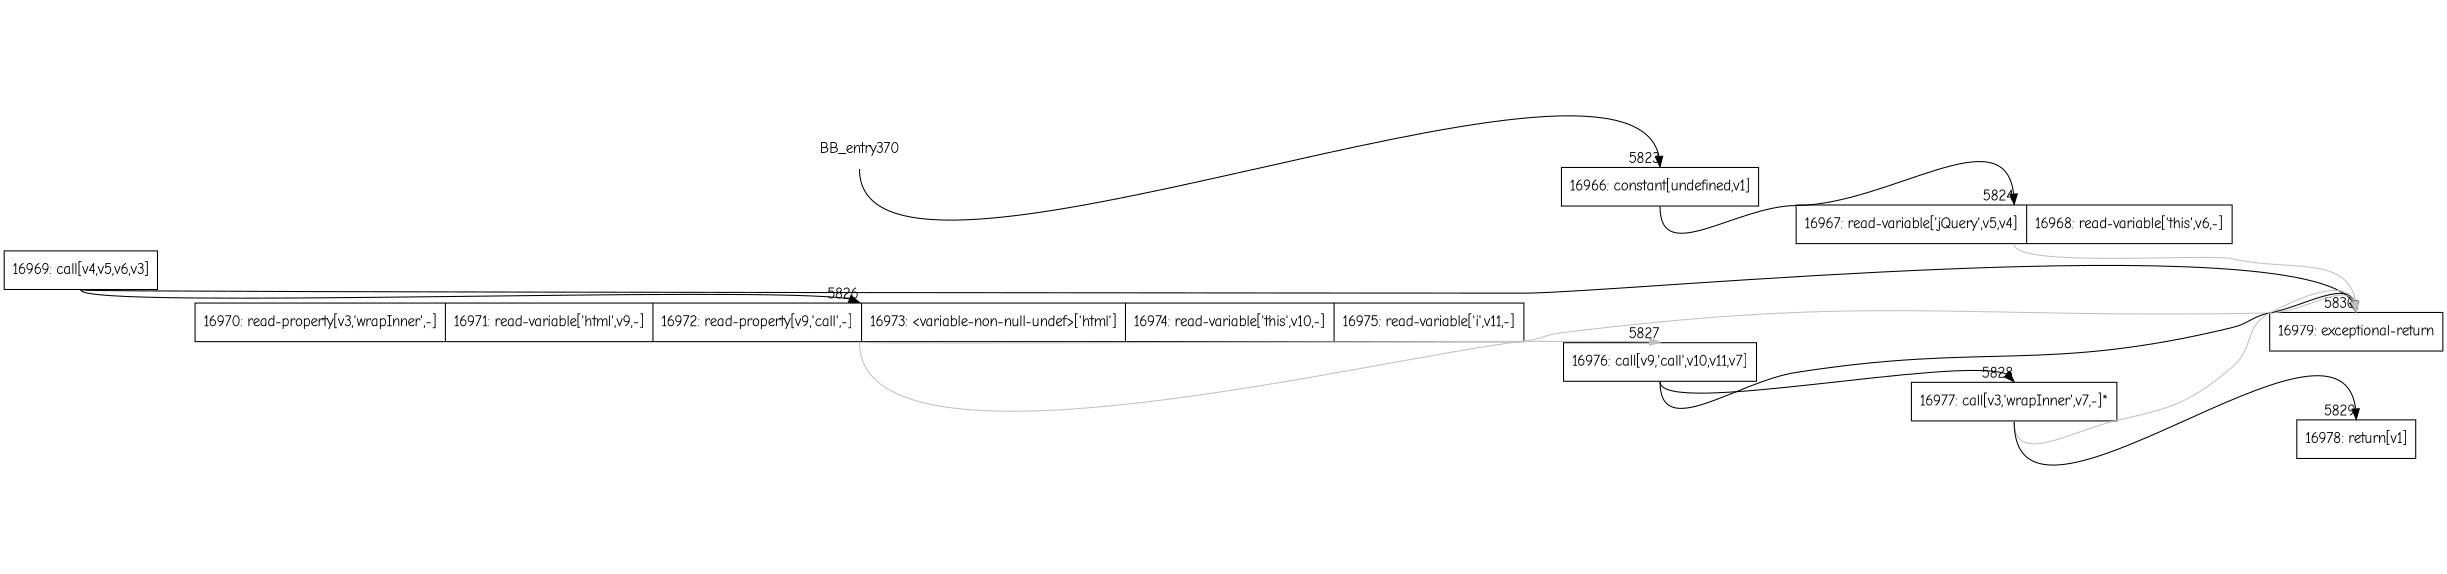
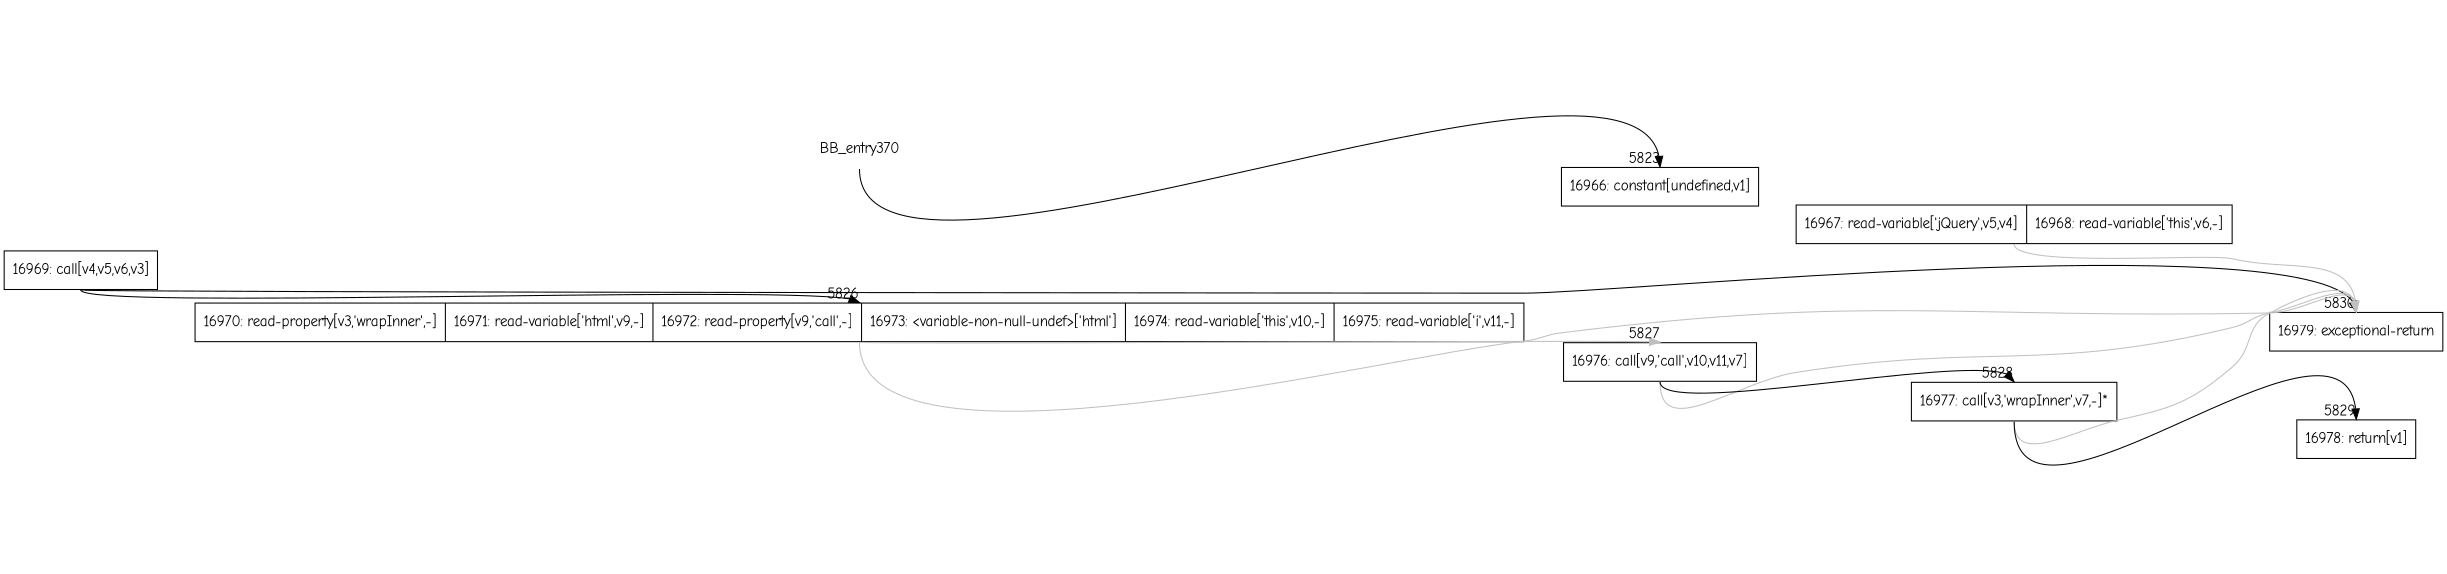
(1838, 200) -> none
(2001, 356) -> (2001, 356)
